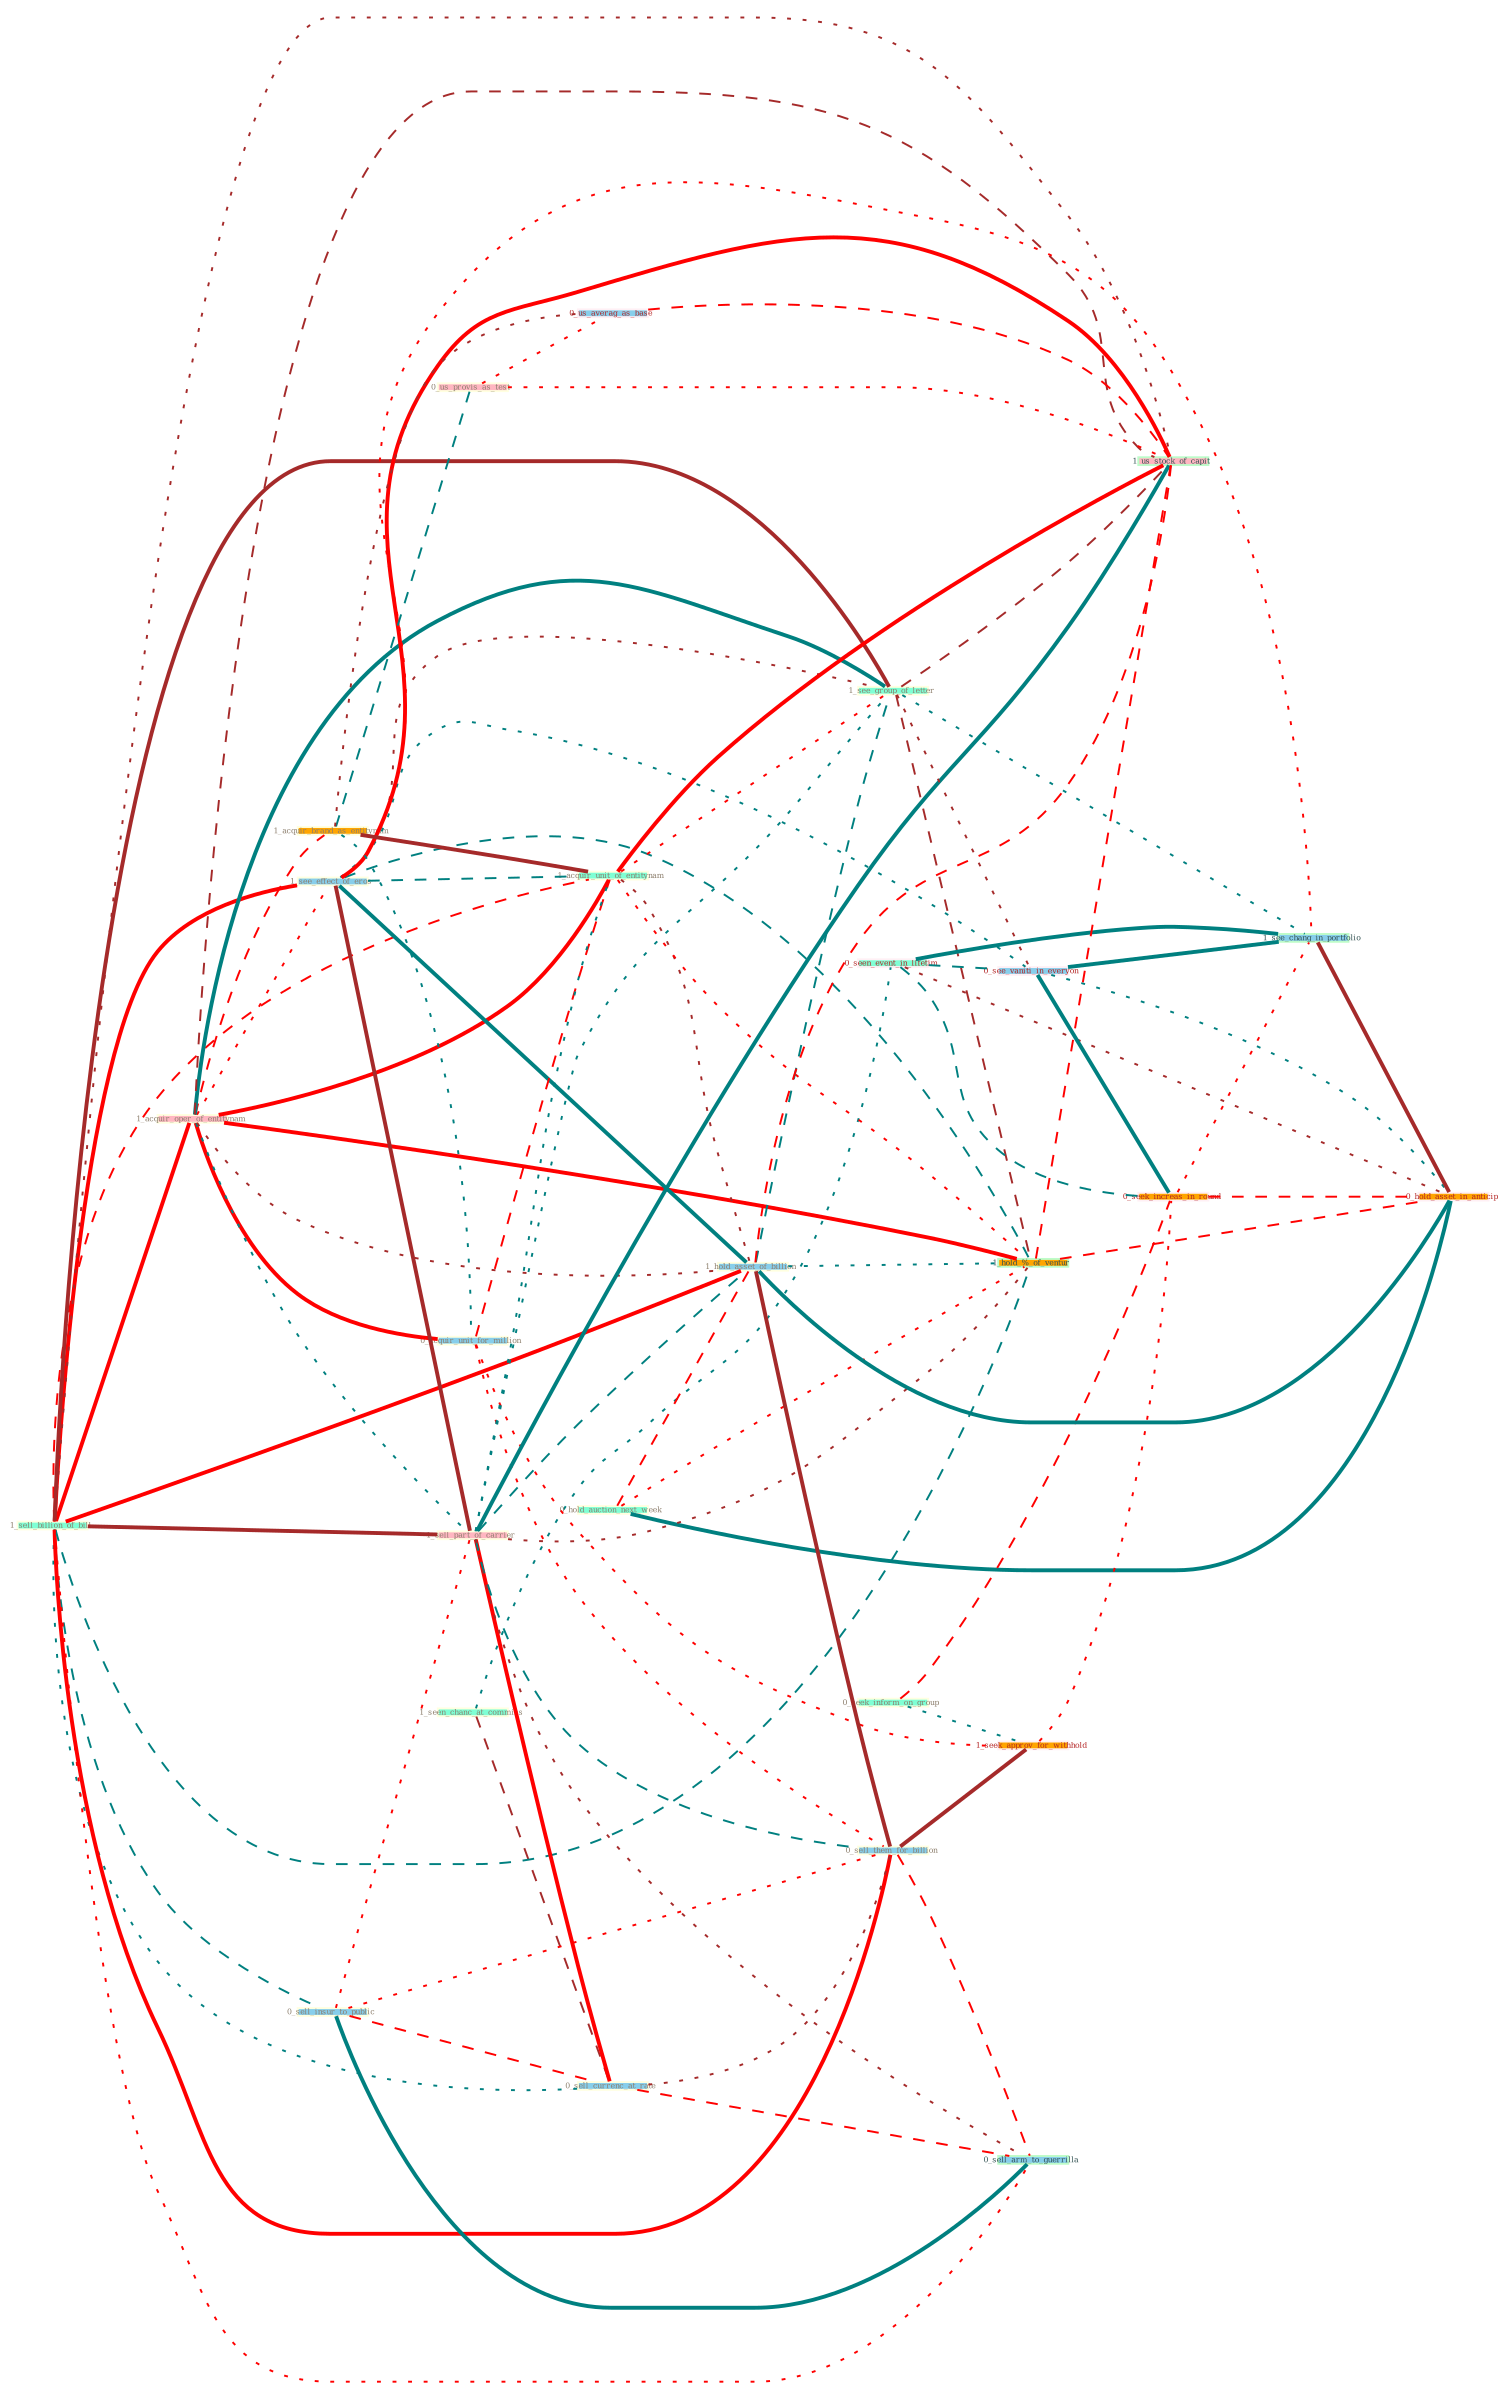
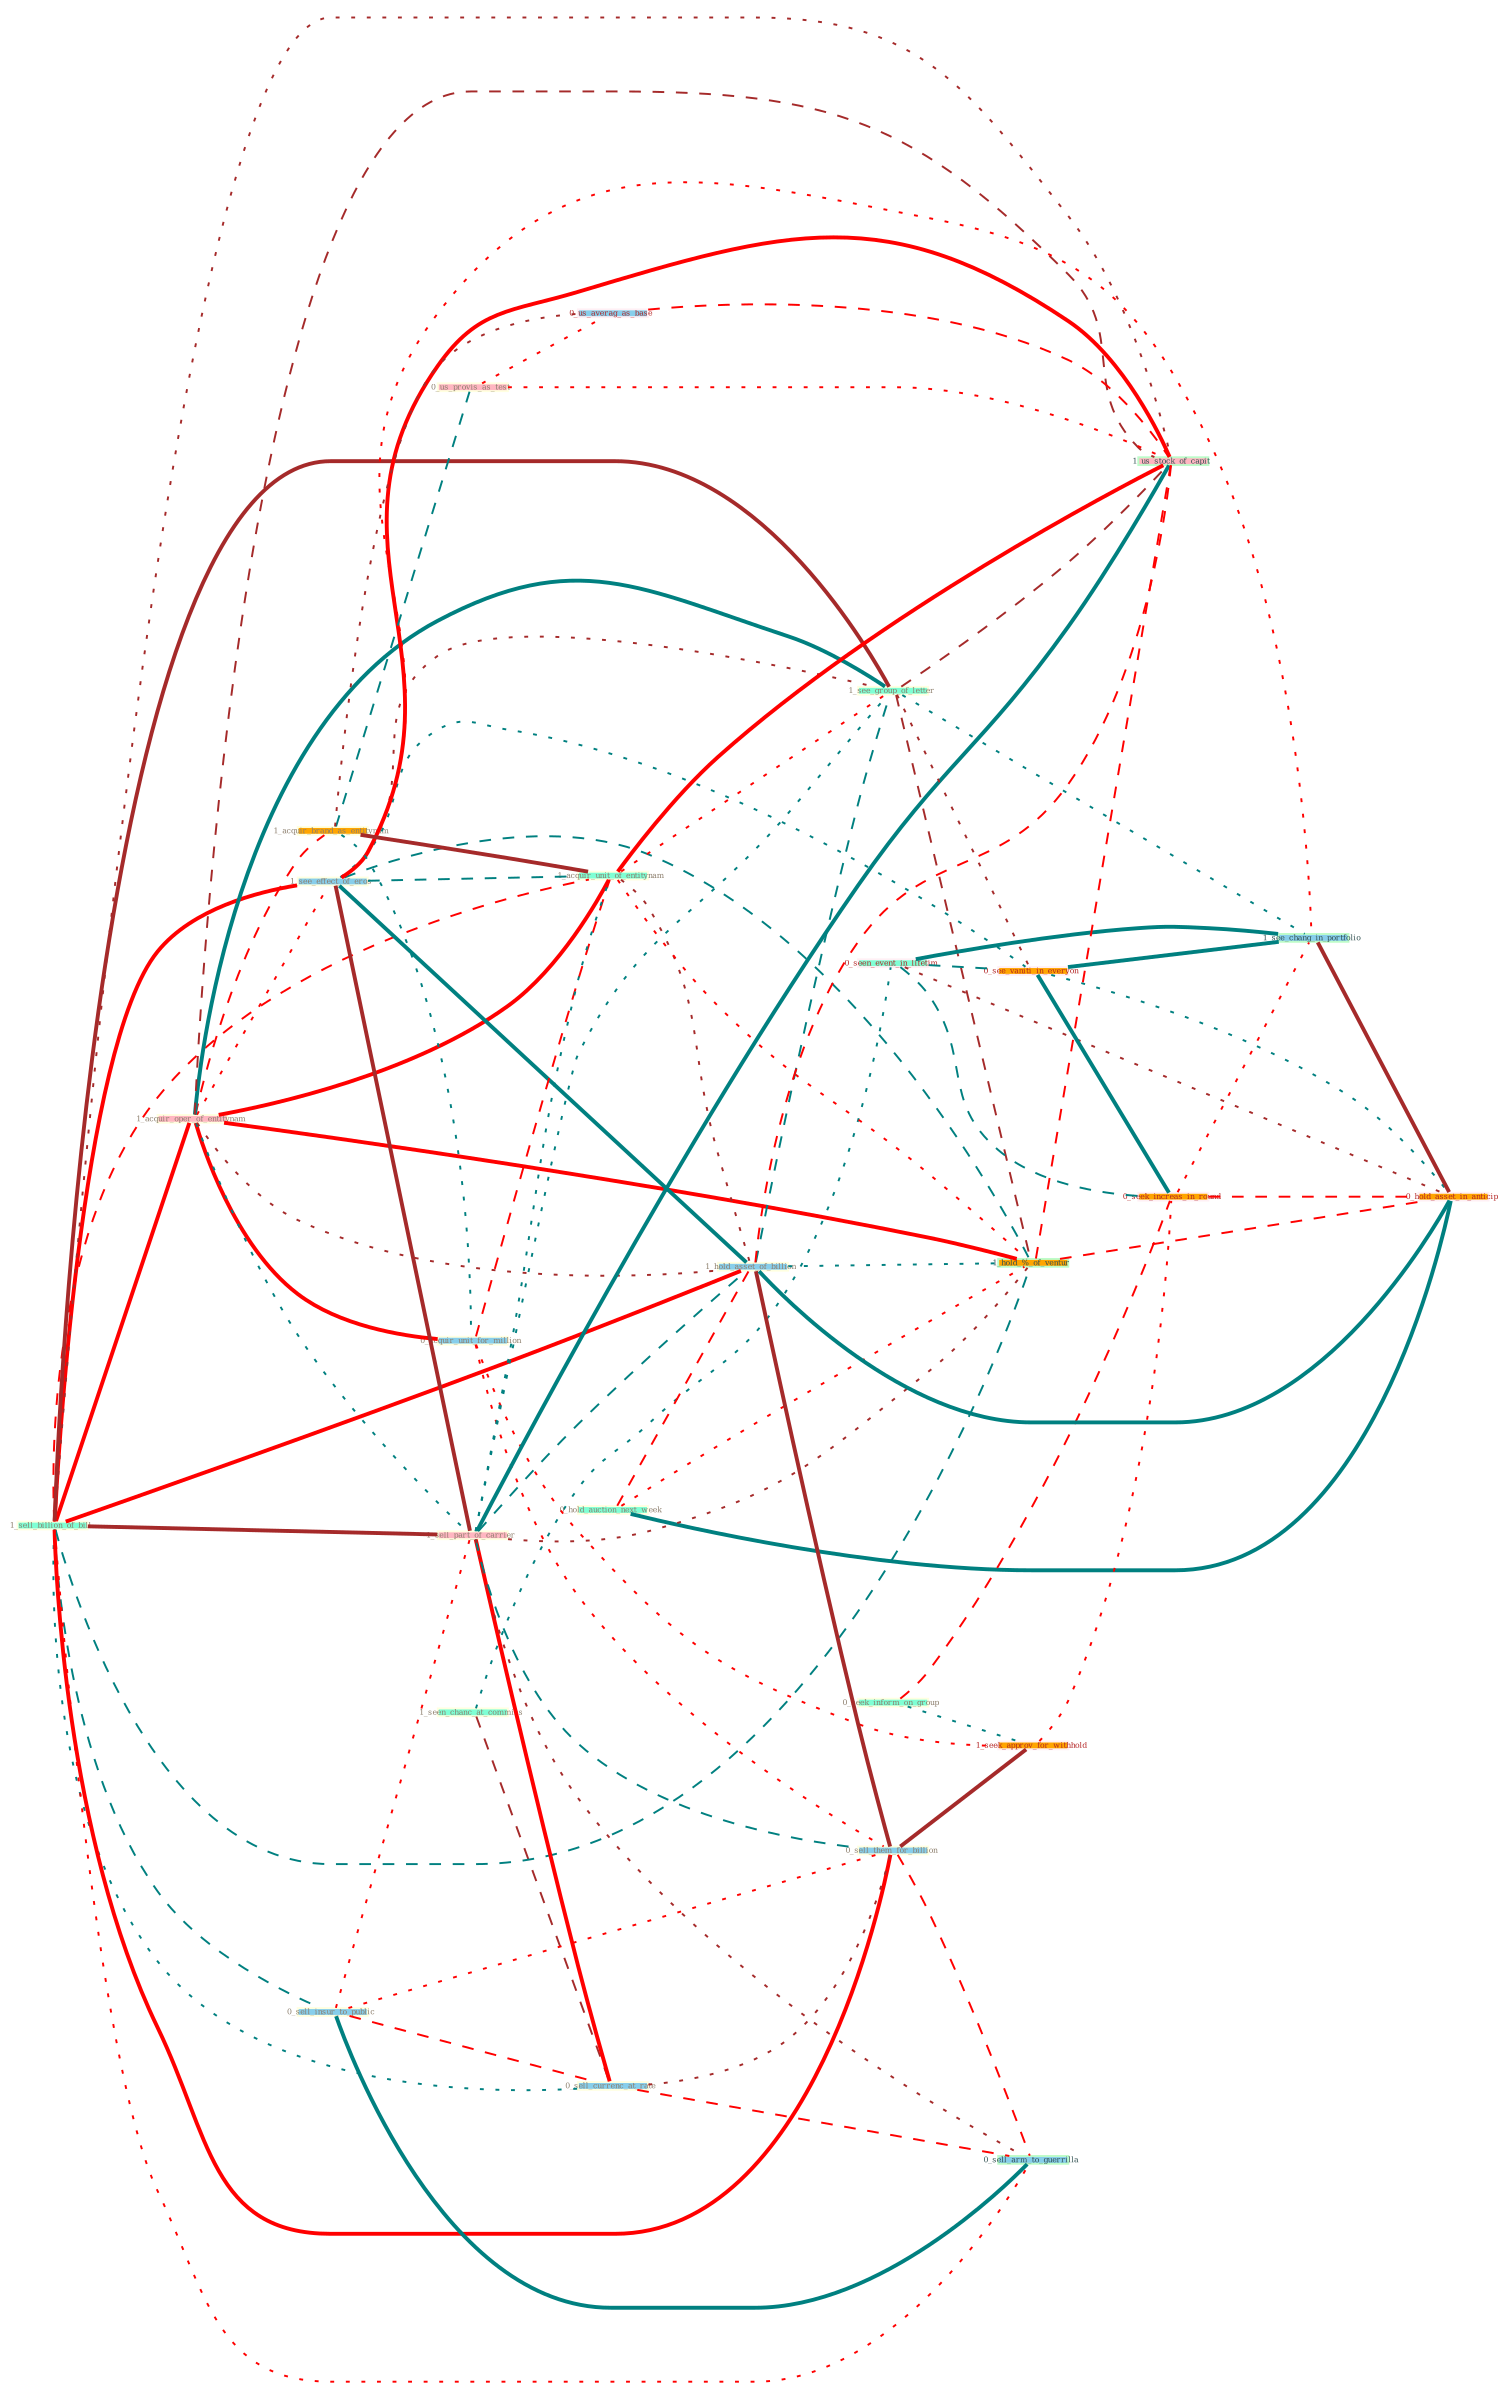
(1033, 971) -> (1033, 971)
